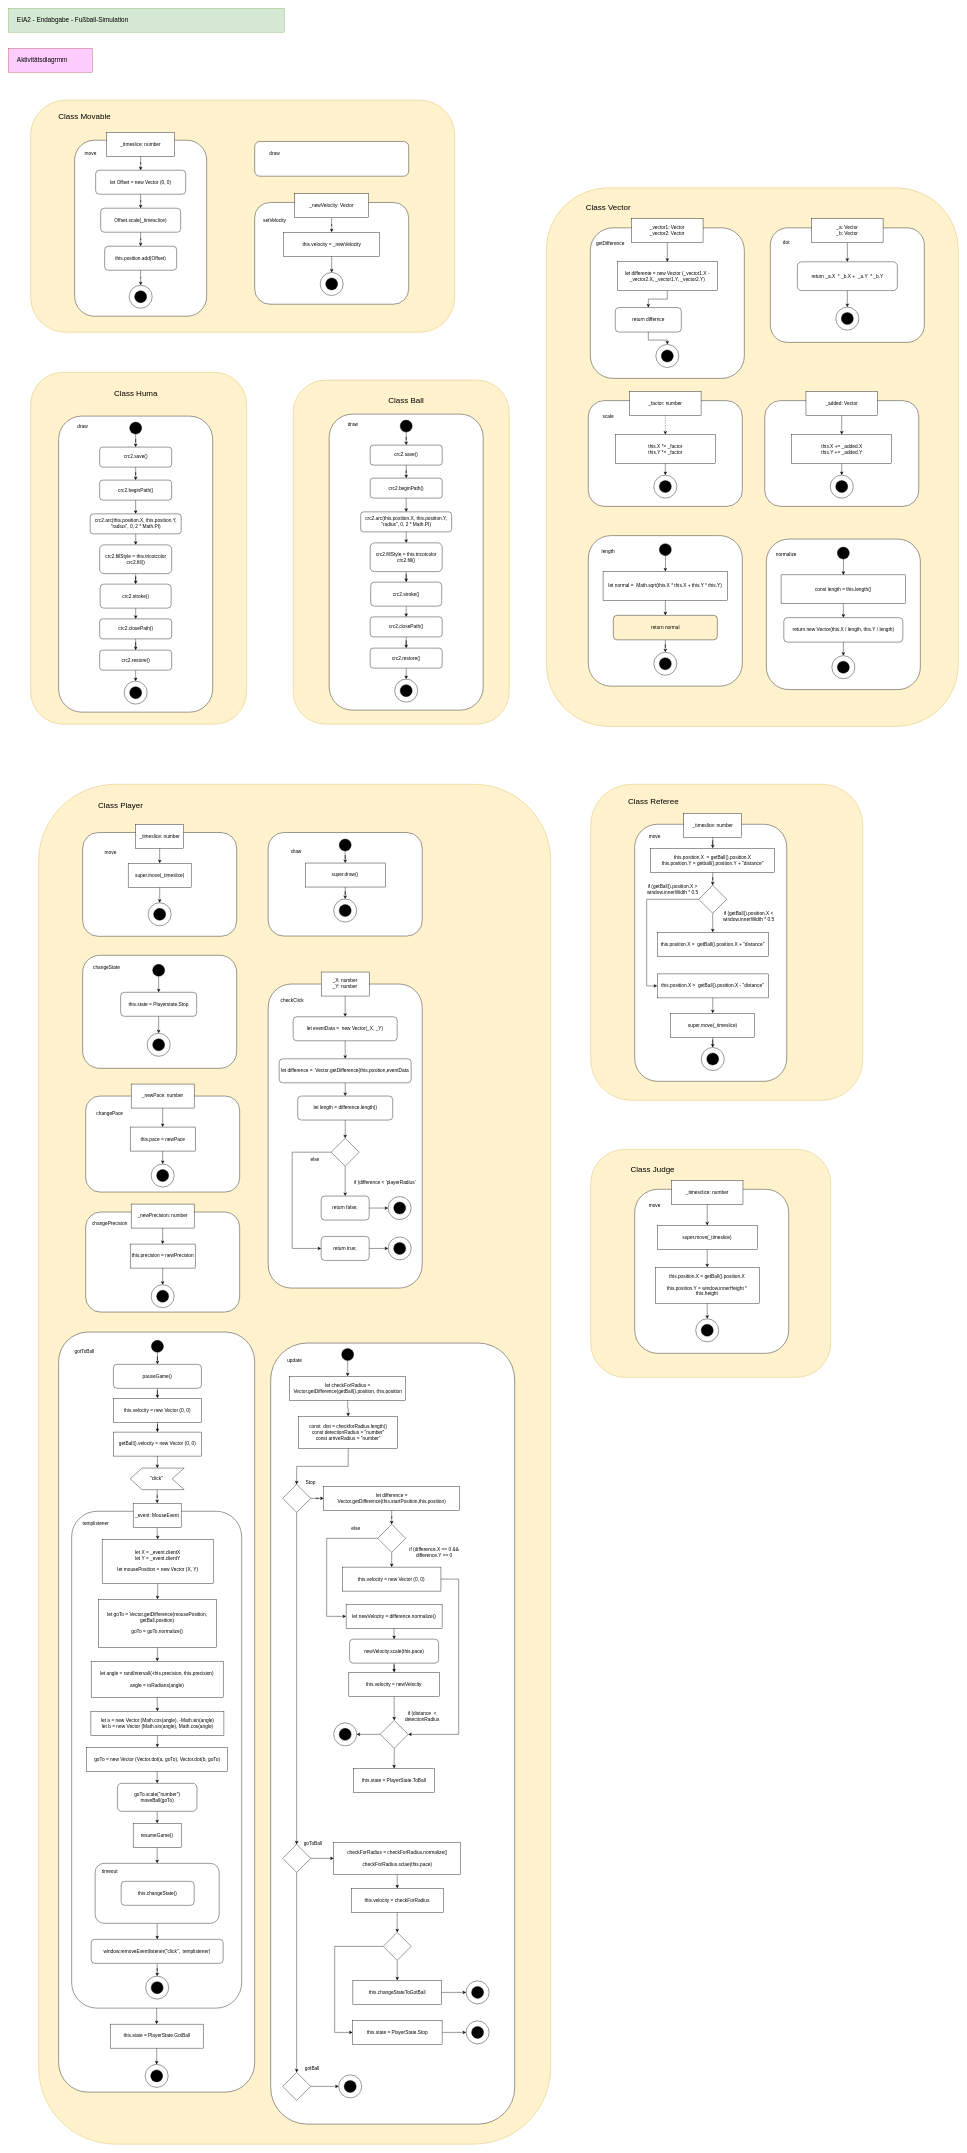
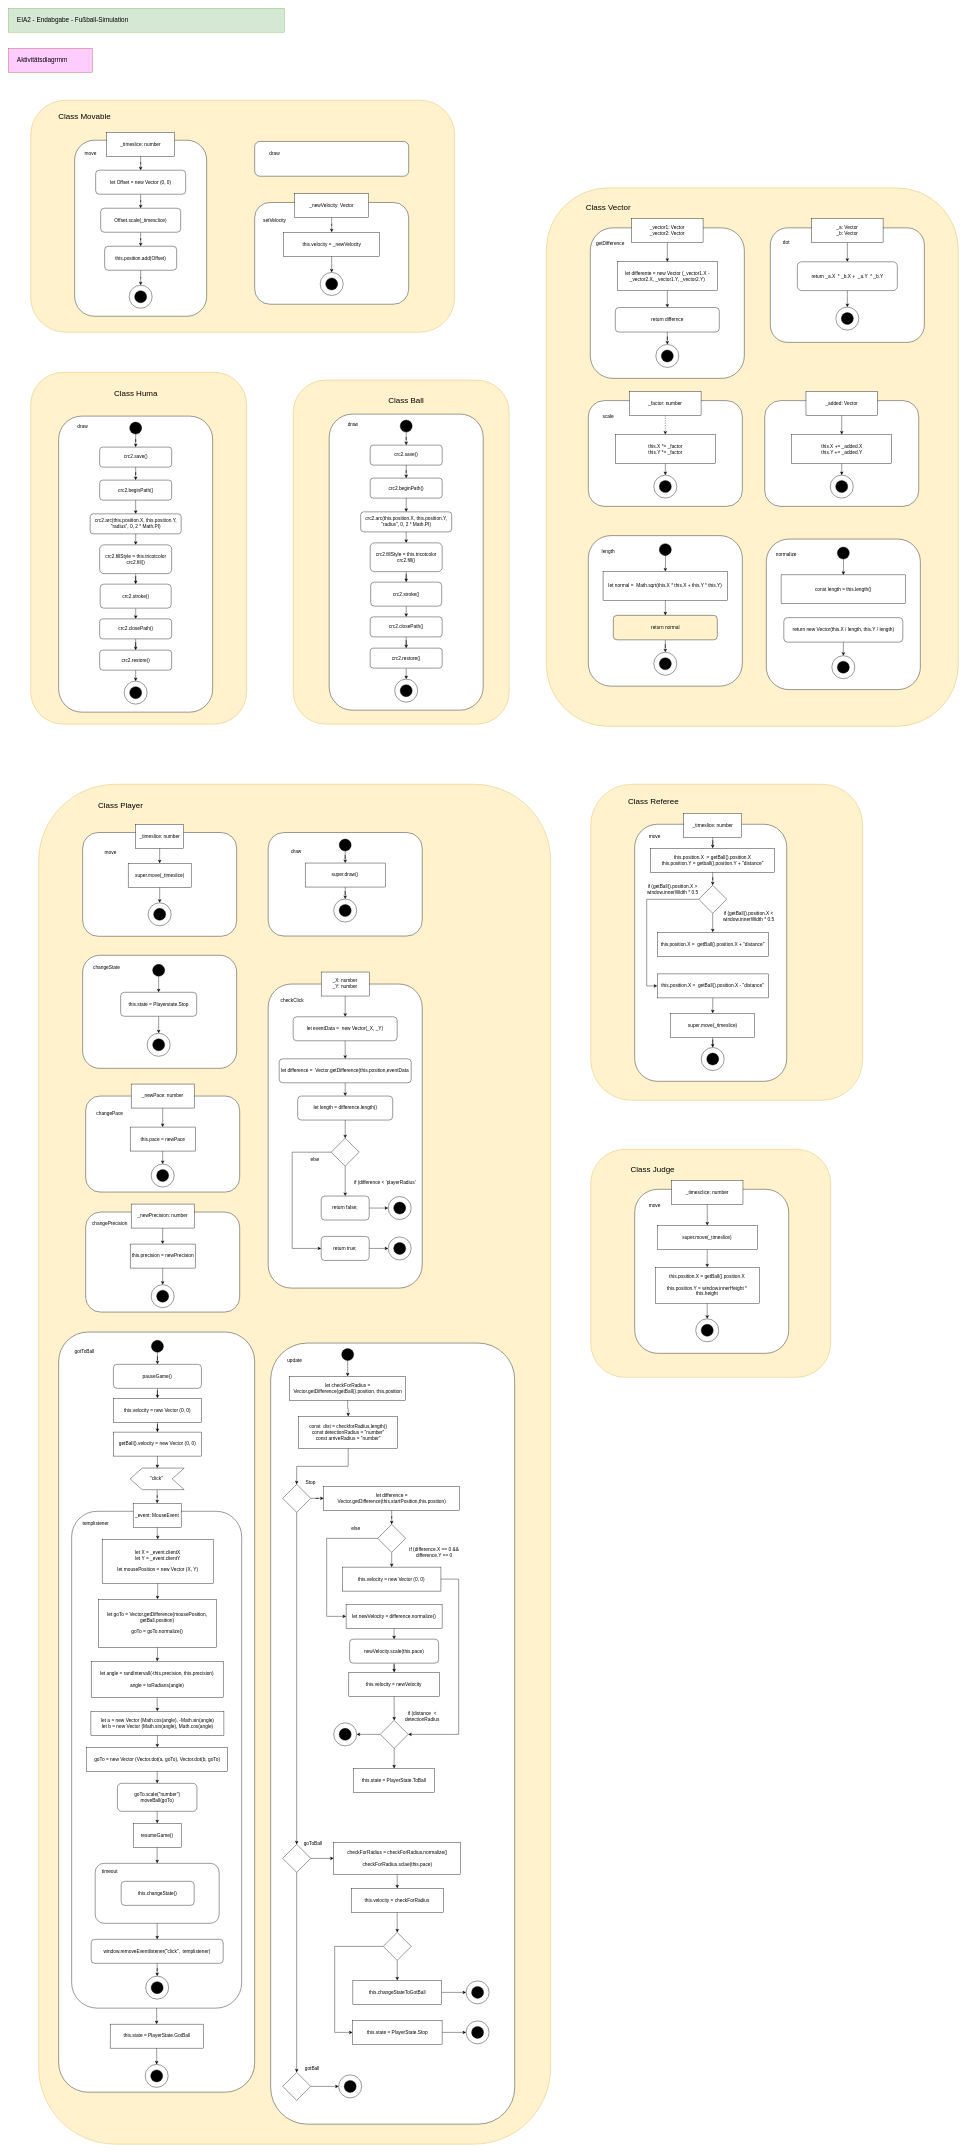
(648, 320) -> (667, 320)
(843, 613) -> none
